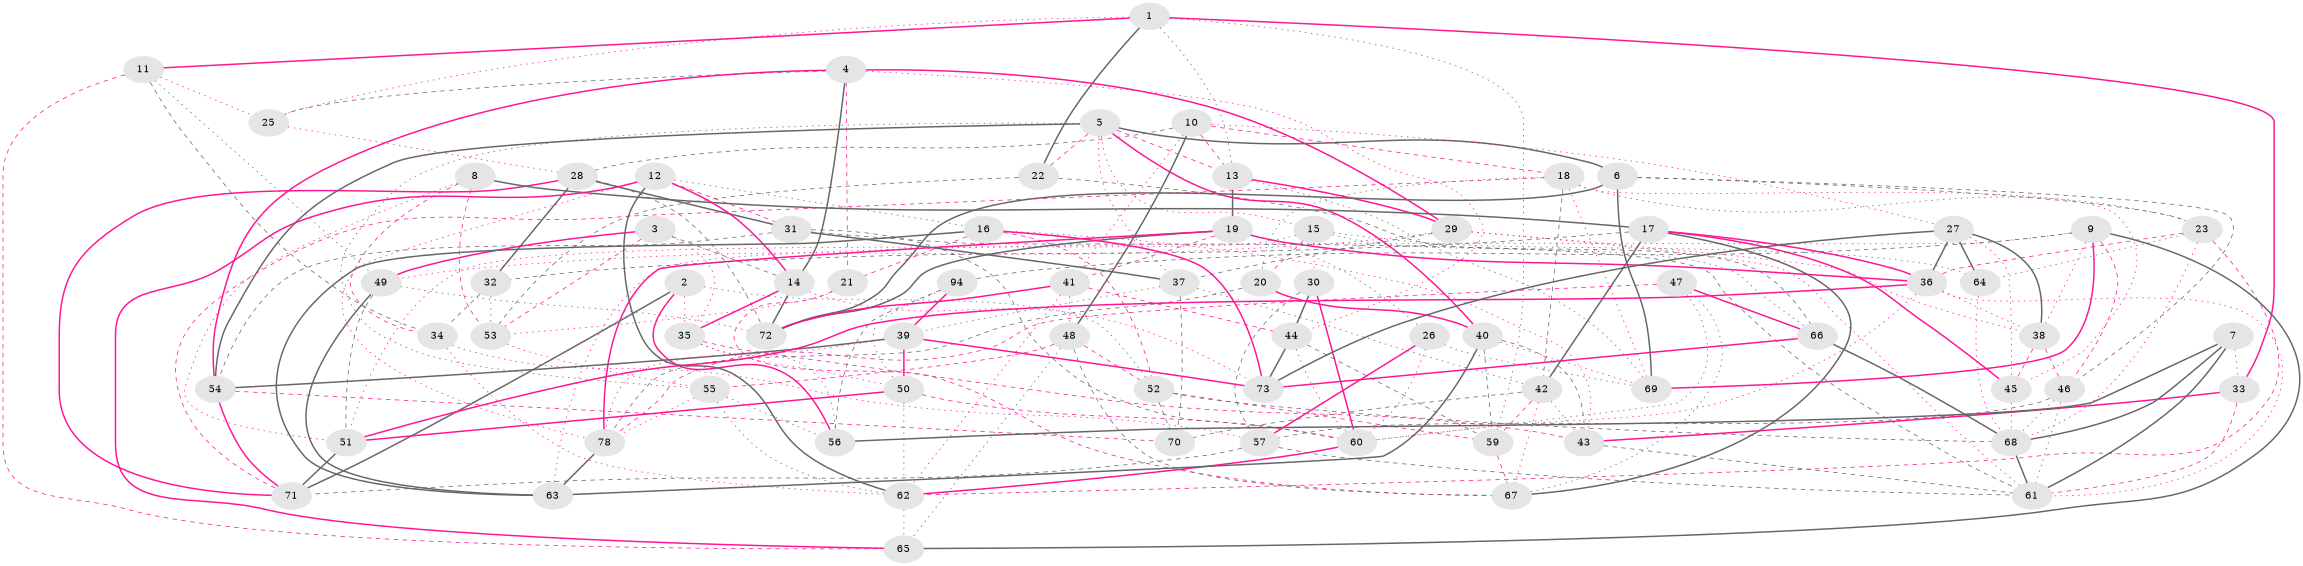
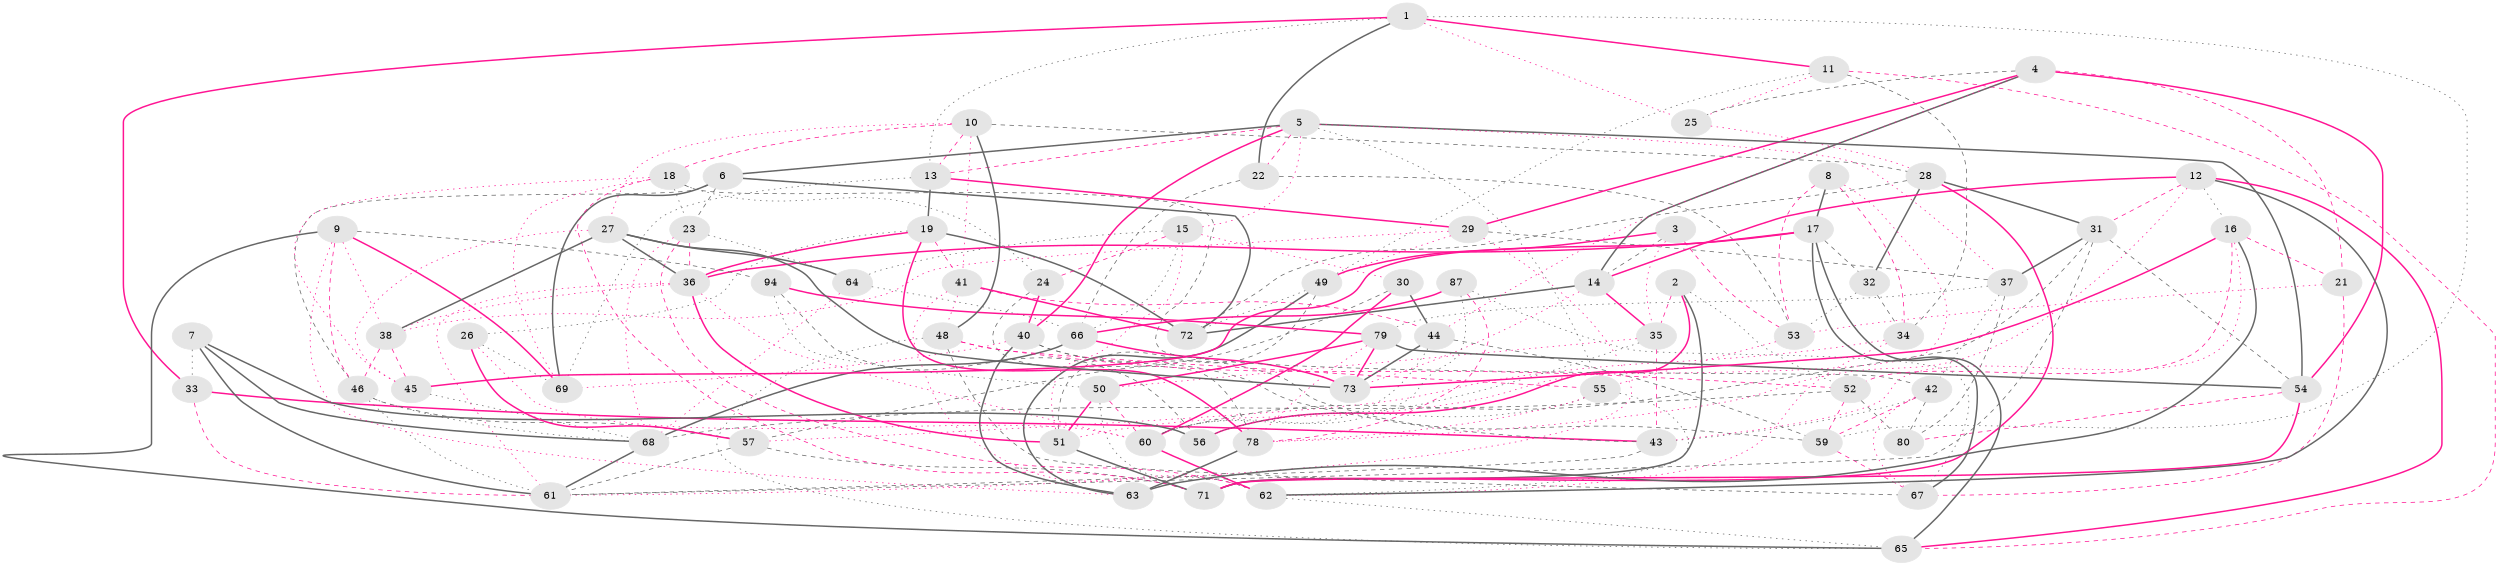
(1261, 283) -> (1044, 283)
(1677, 283) -> (1457, 283)
none -> (968, 304)
(1595, 309) -> (1991, 385)
(685, 310) -> (1666, 309)
(904, 336) -> (1381, 336)
(1175, 443) -> (1904, 443)
